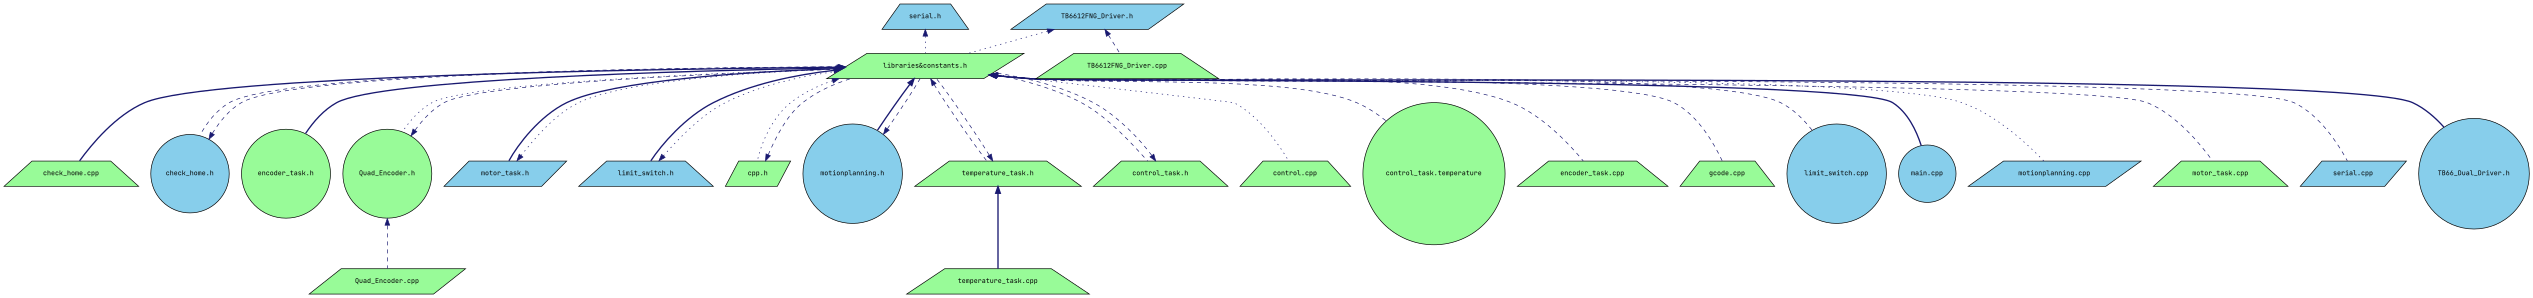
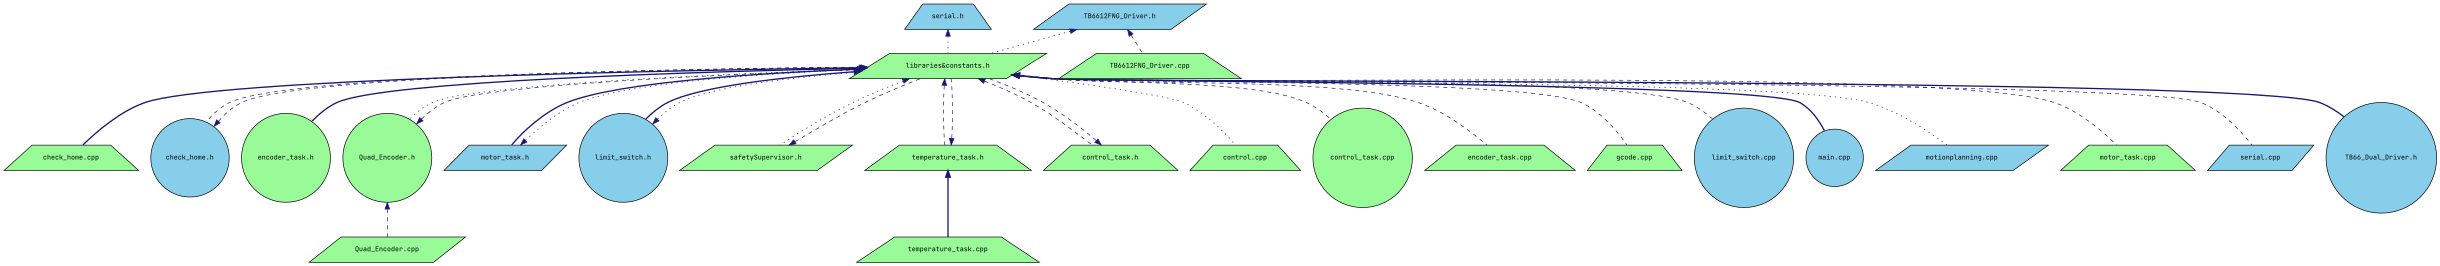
(646, 174) -> (623, 158)
(758, 174) -> (766, 158)
(853, 174) -> none
(1434, 174) -> (1363, 158)
